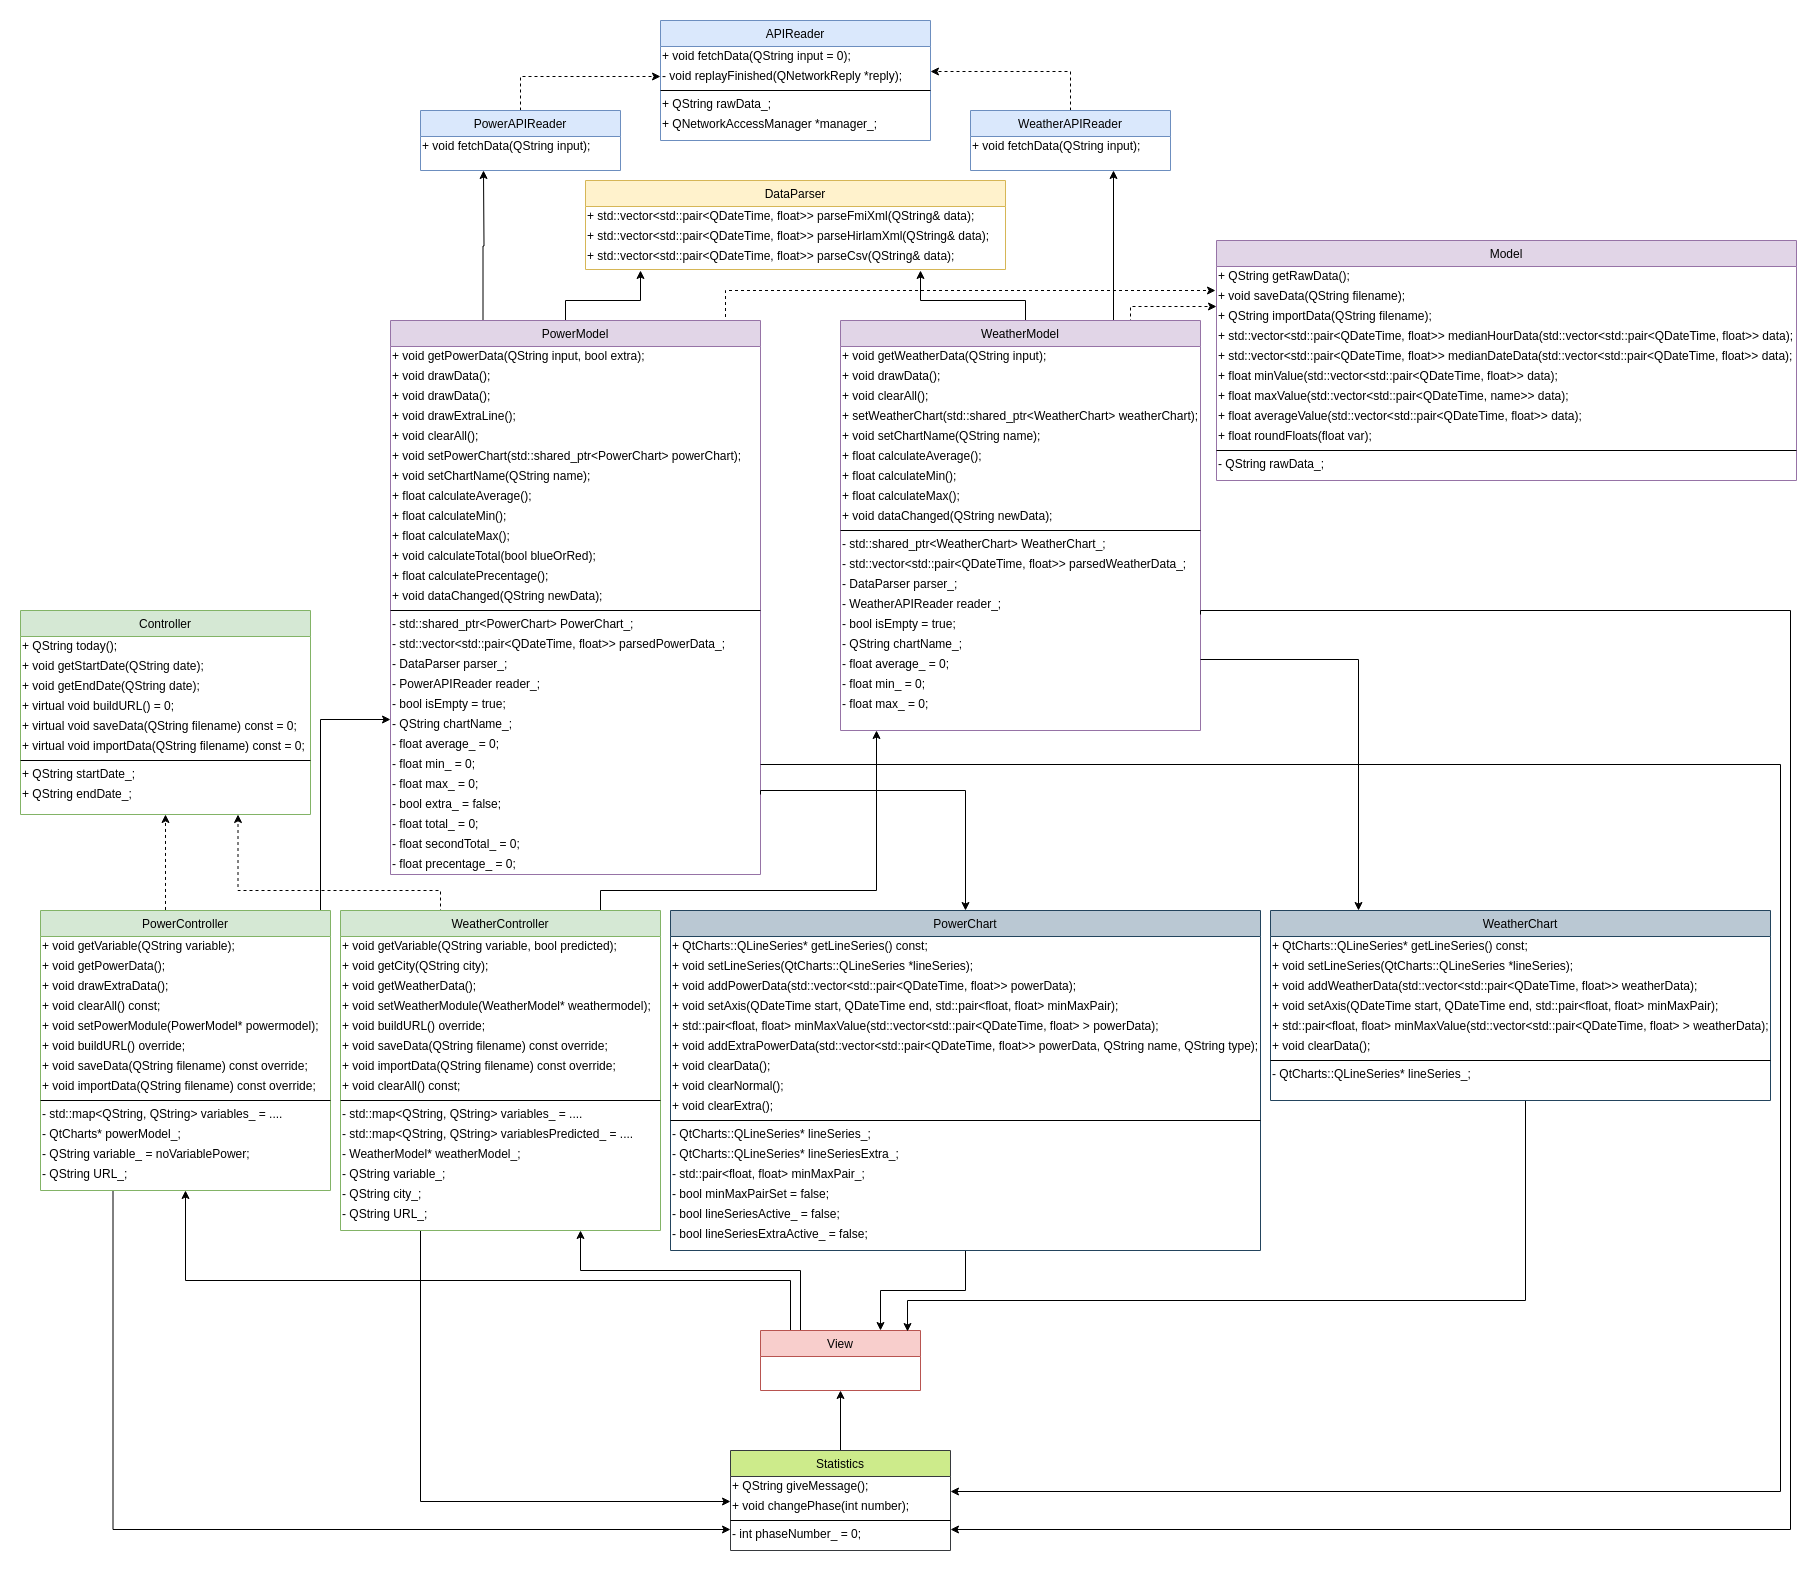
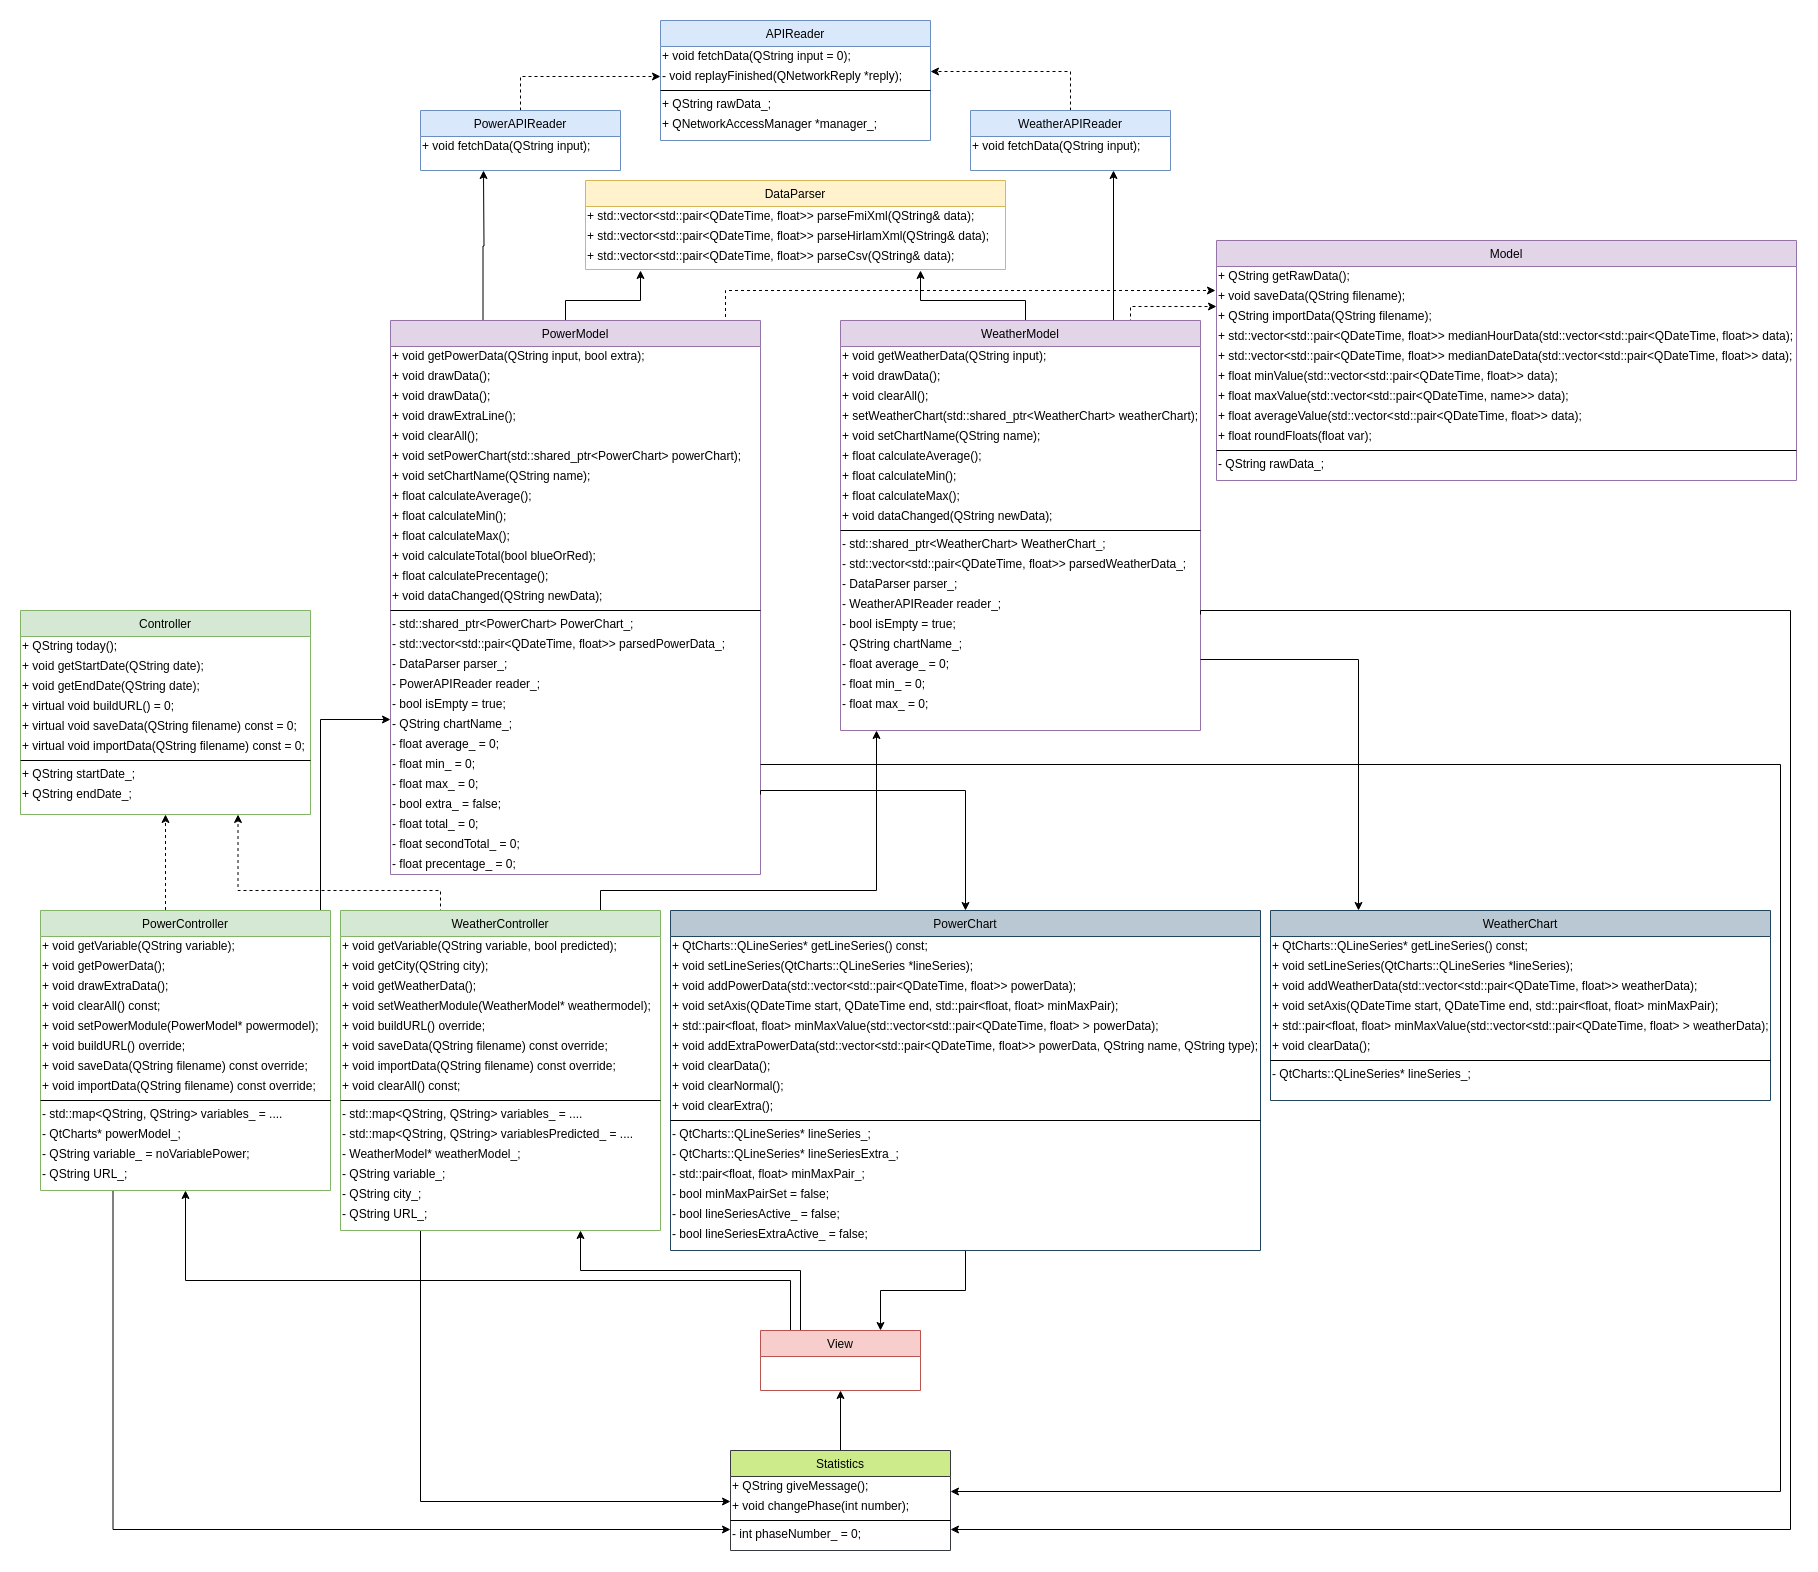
(1305, 1301) -> none
